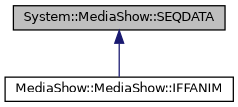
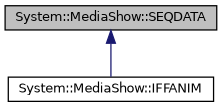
(119, 89) -> (111, 89)
